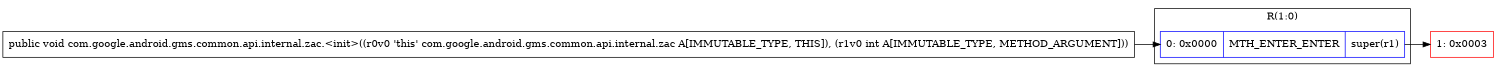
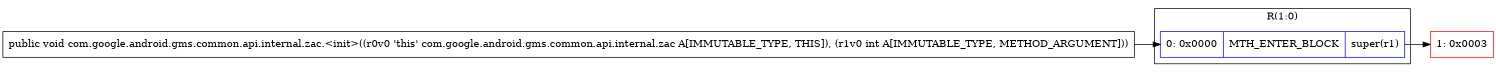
(1284, 44) -> (1284, 44)
